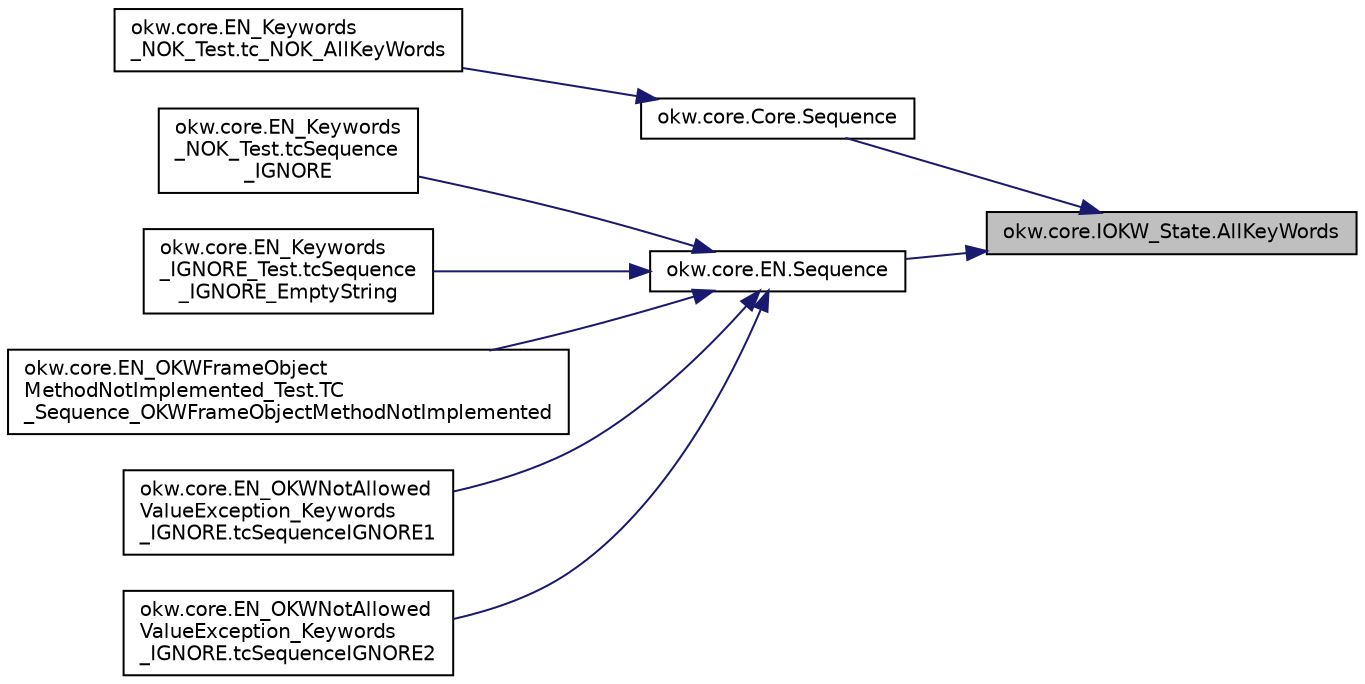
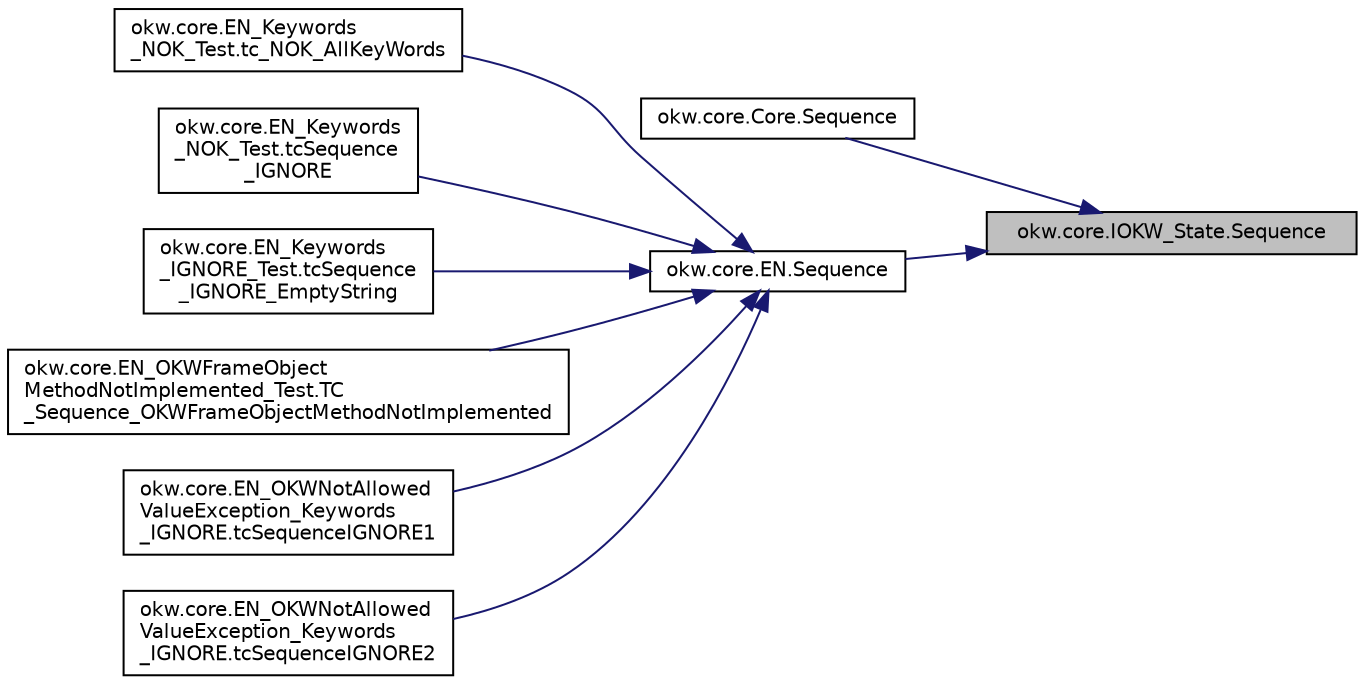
(550, 82) -> (612, 126)
(1172, 233) -> (1172, 233)
